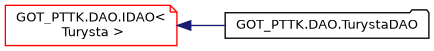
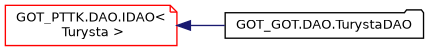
(327, 25) -> (324, 25)
